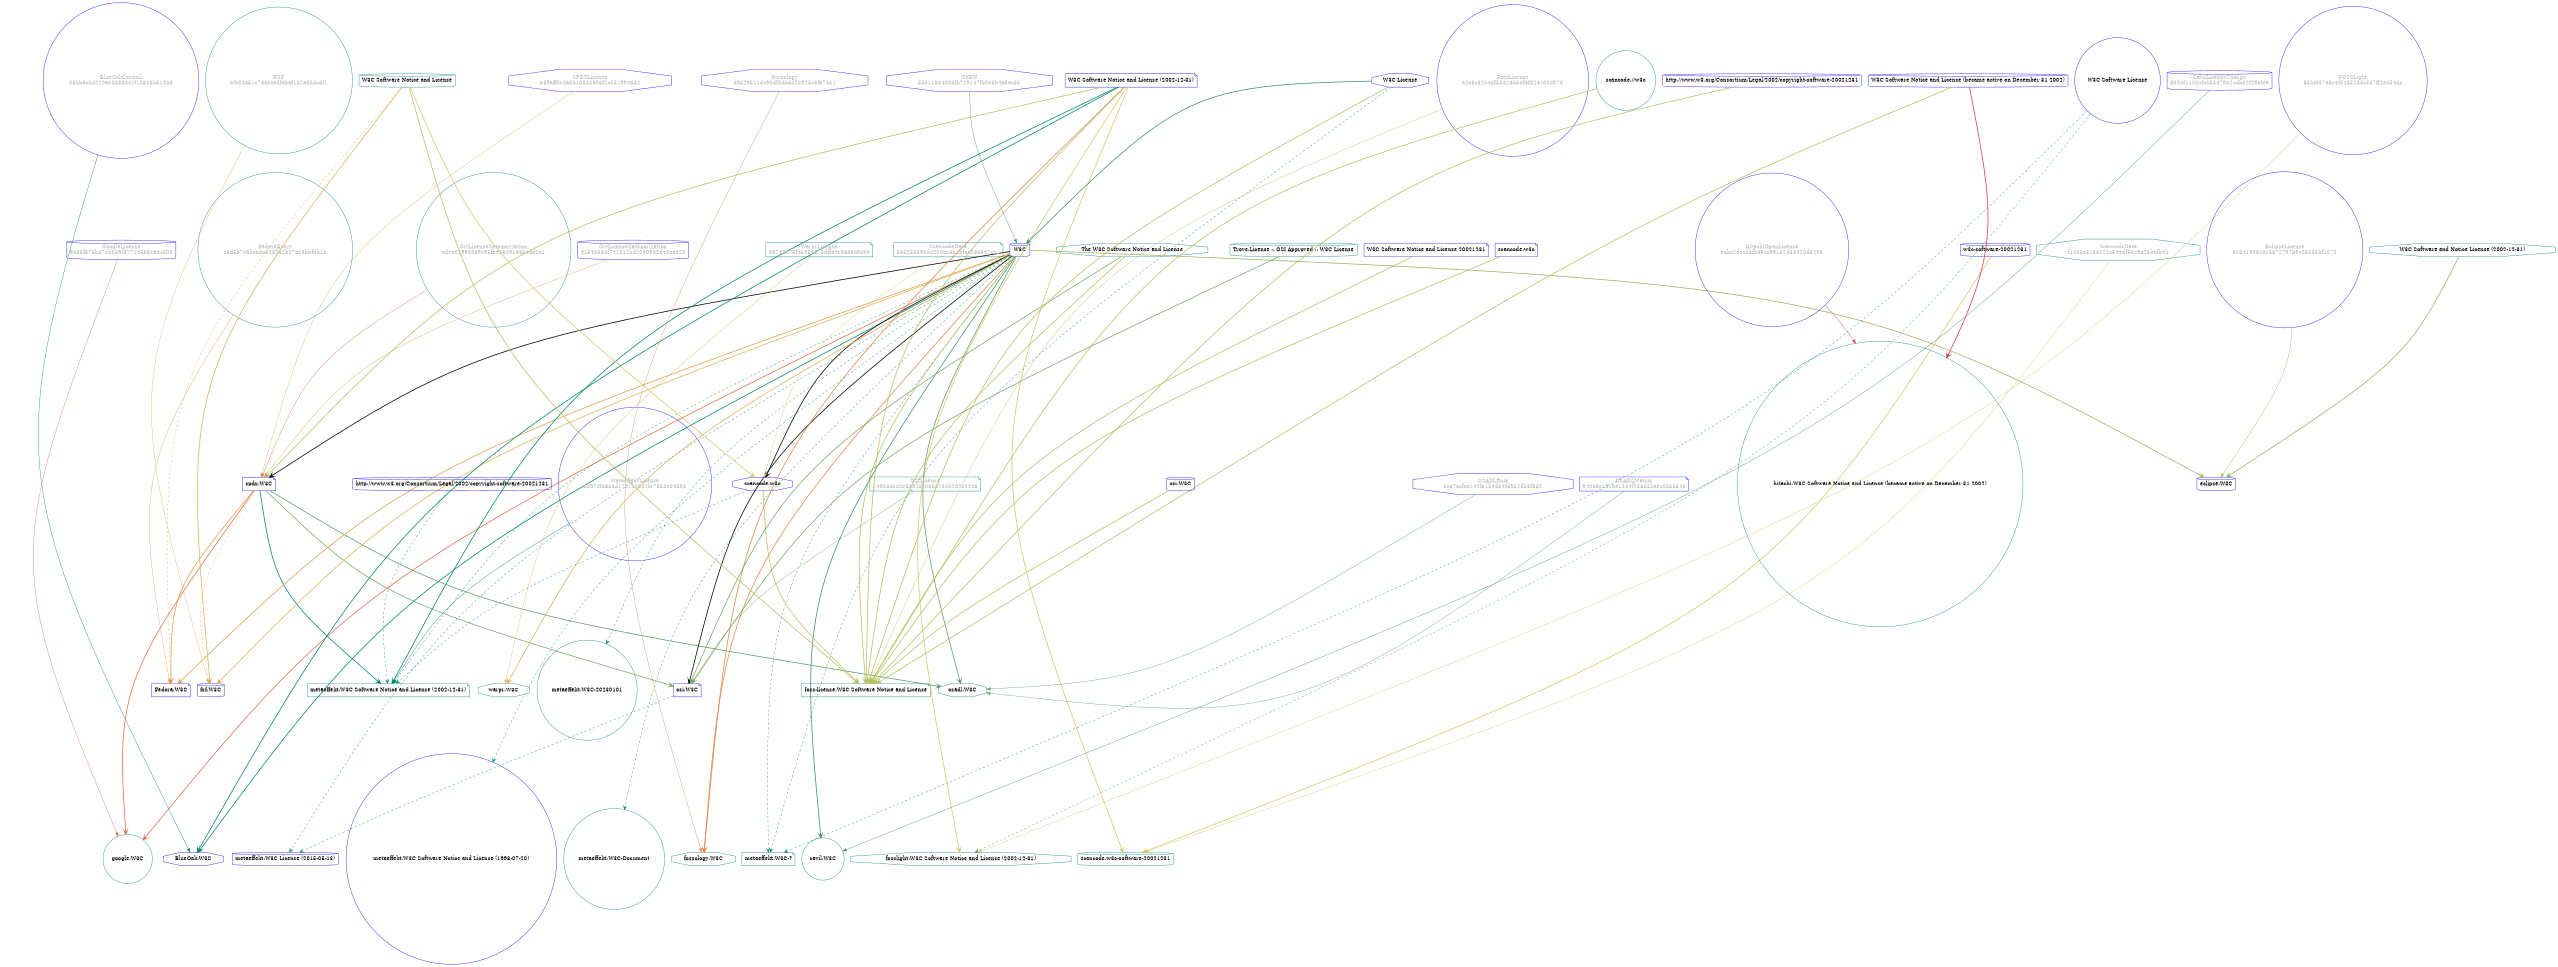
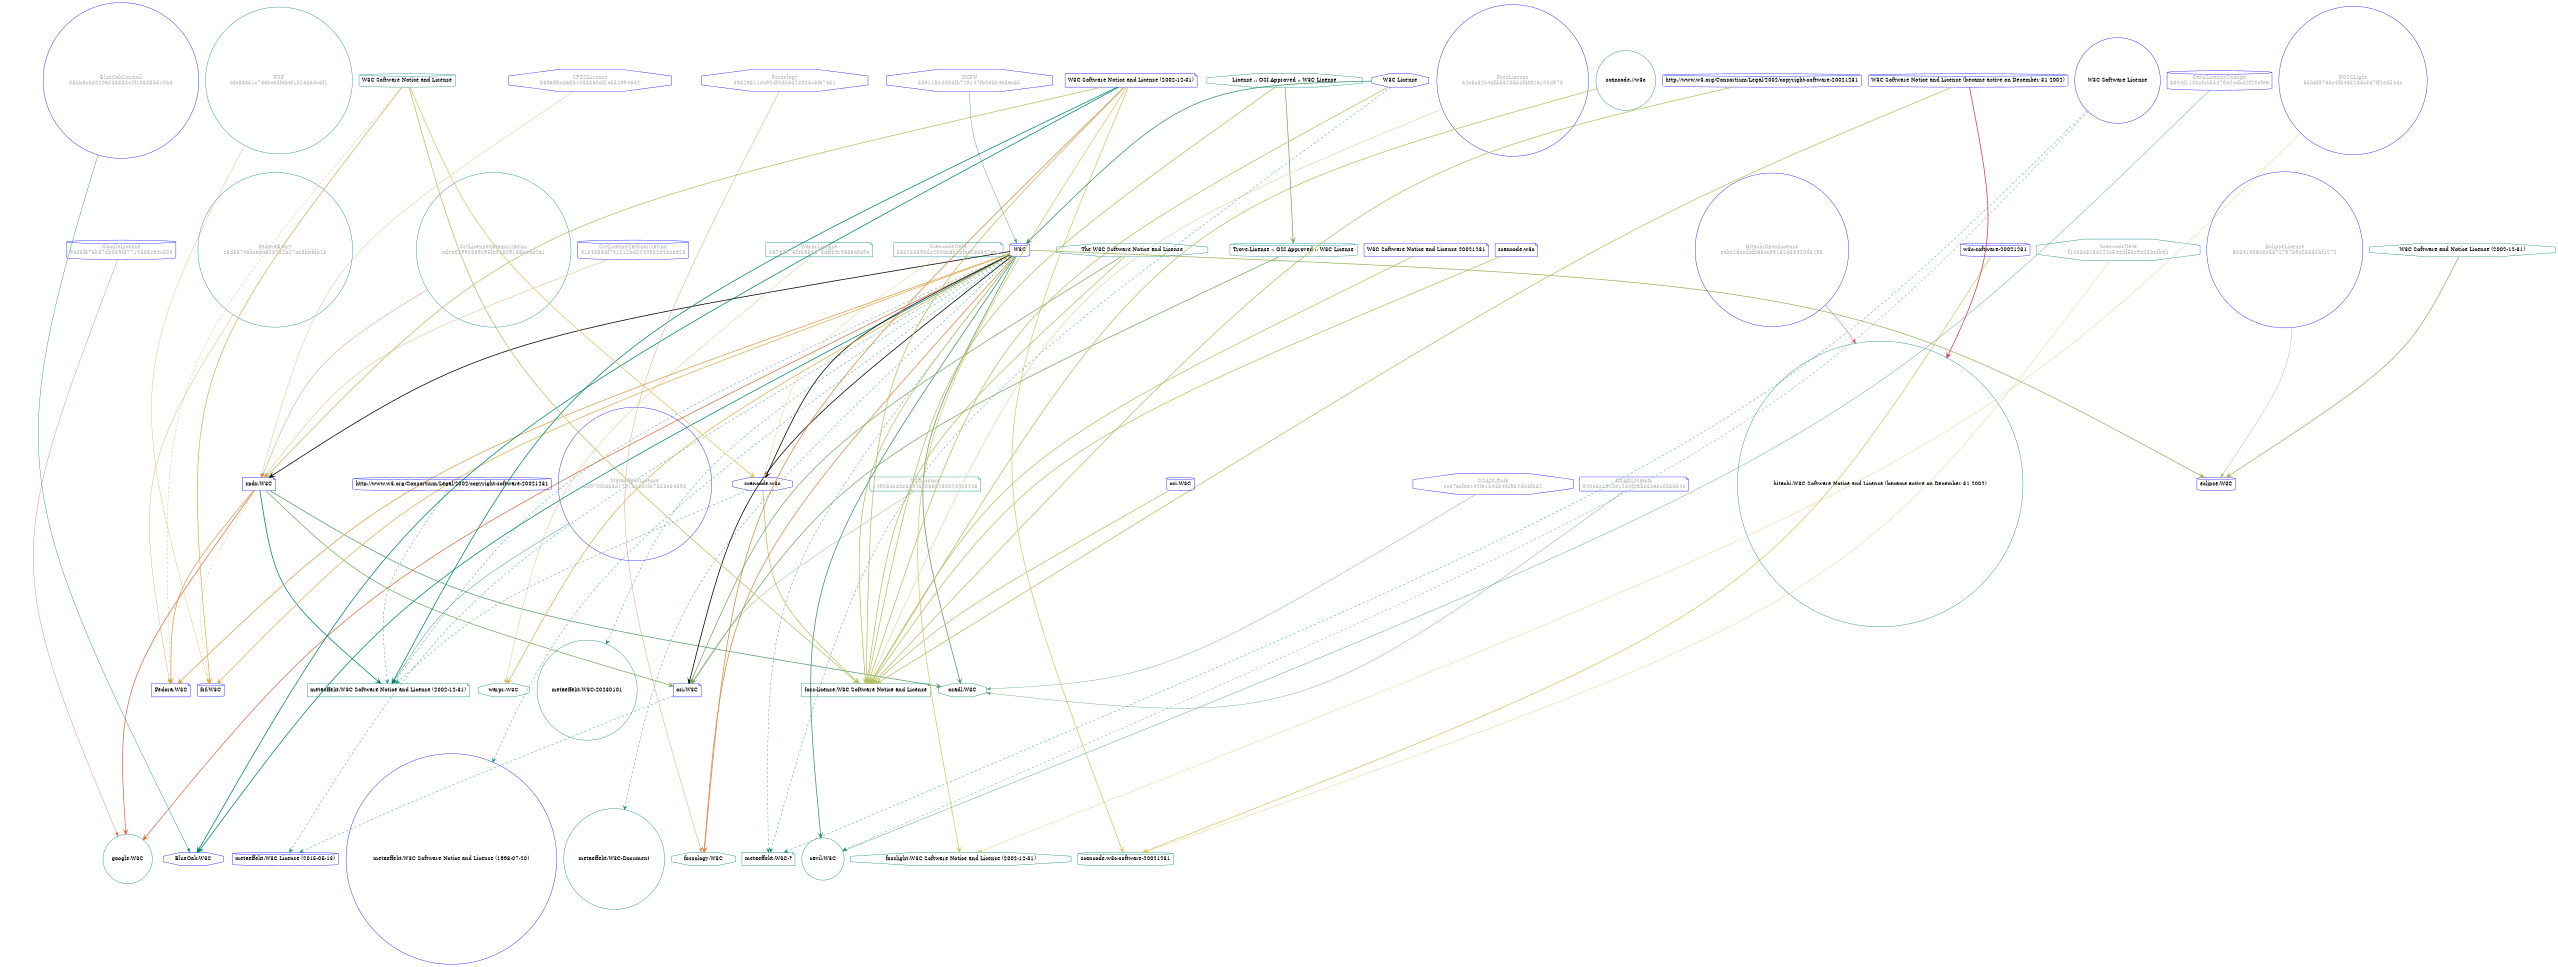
none -> (1285, 80)
(1586, 554) -> (1512, 550)
